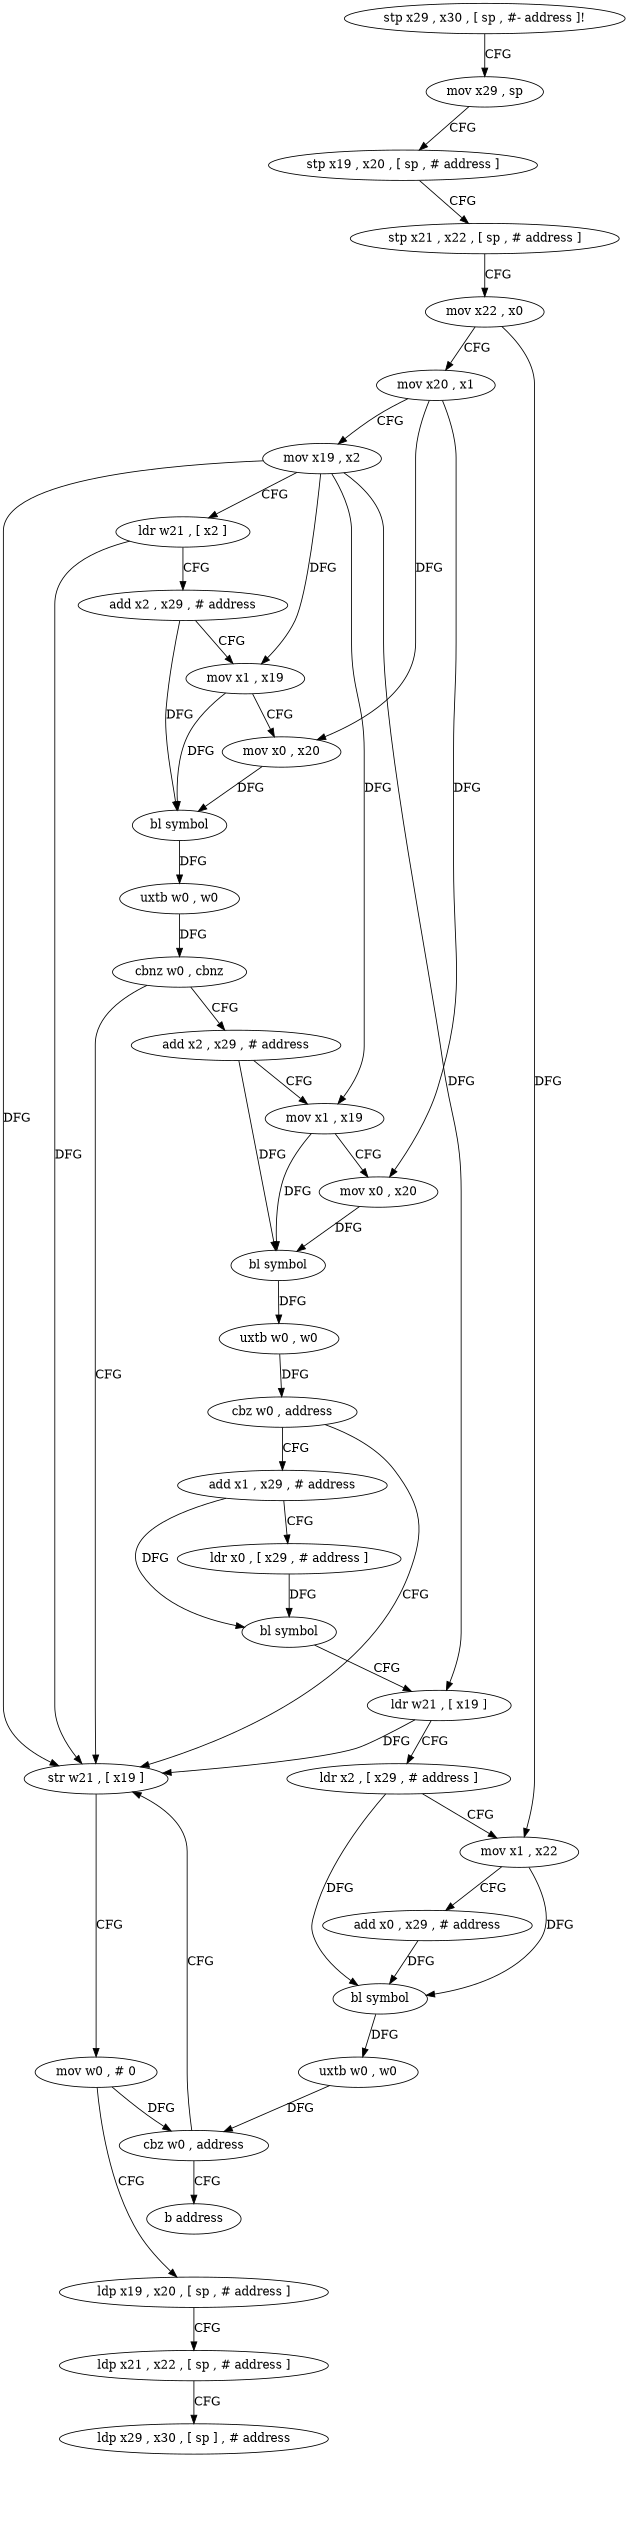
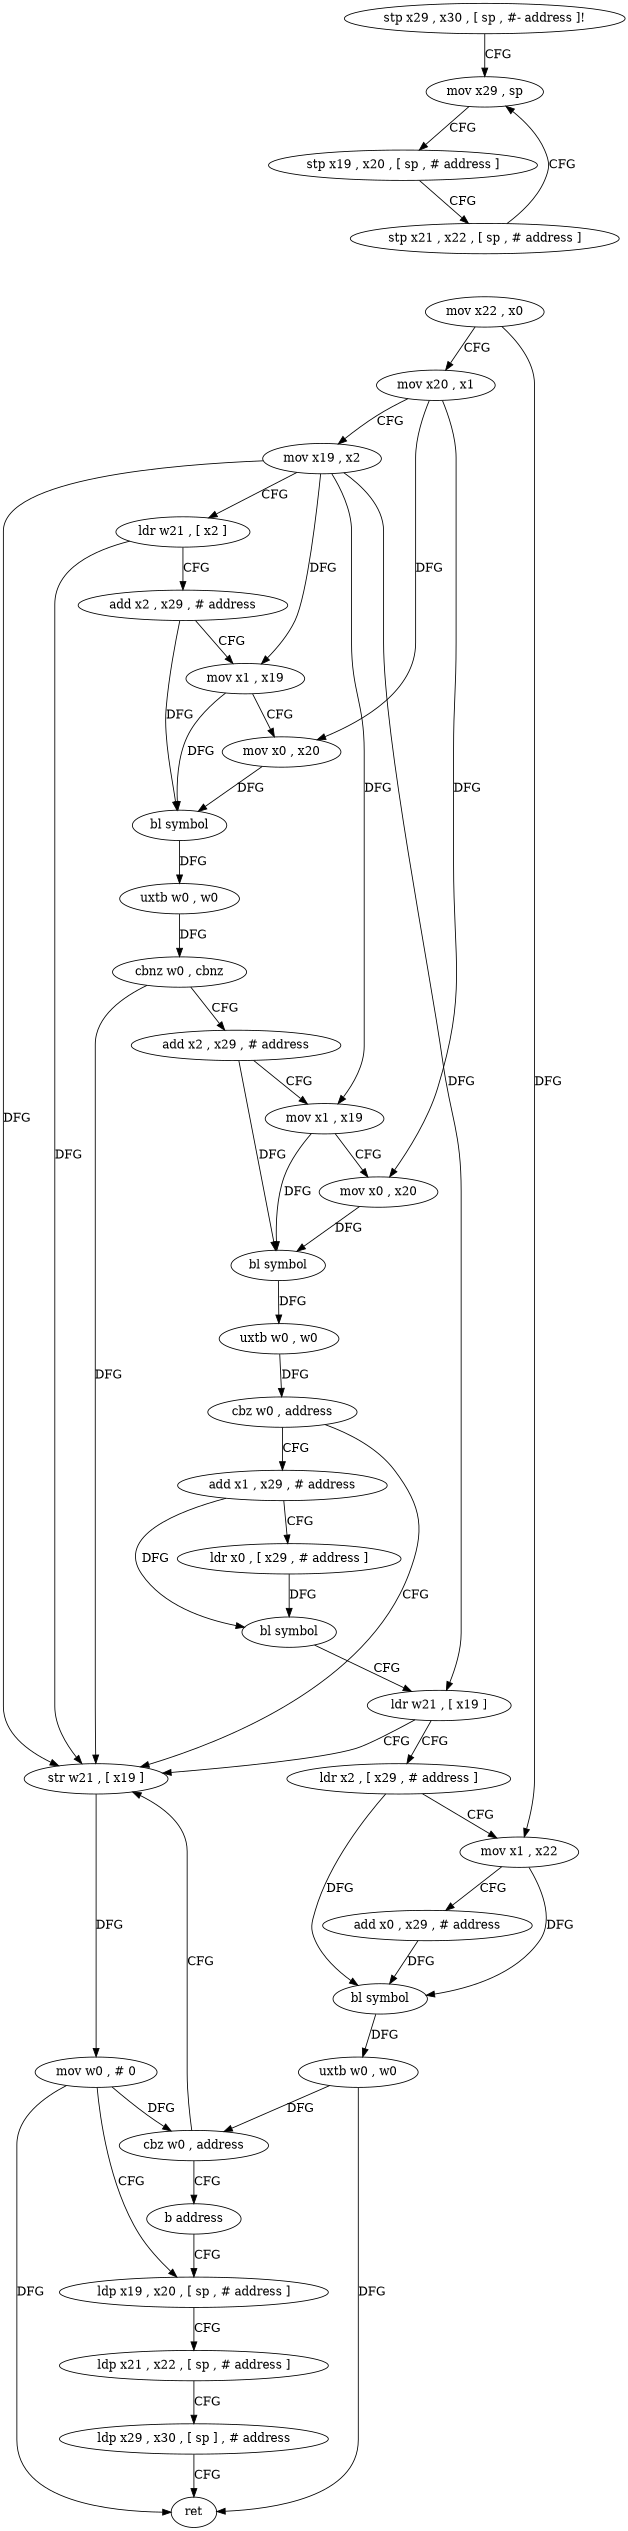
(485, 271) -> (548, 169)
(109, 1375) -> (109, 1375)
(397, 1742) -> (397, 1742)
(110, 1926) -> (110, 1926)
none -> (194, 2251)
none -> (194, 2512)
